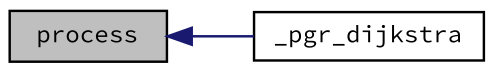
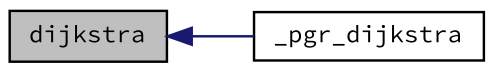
(88, 36) -> (88, 36)
